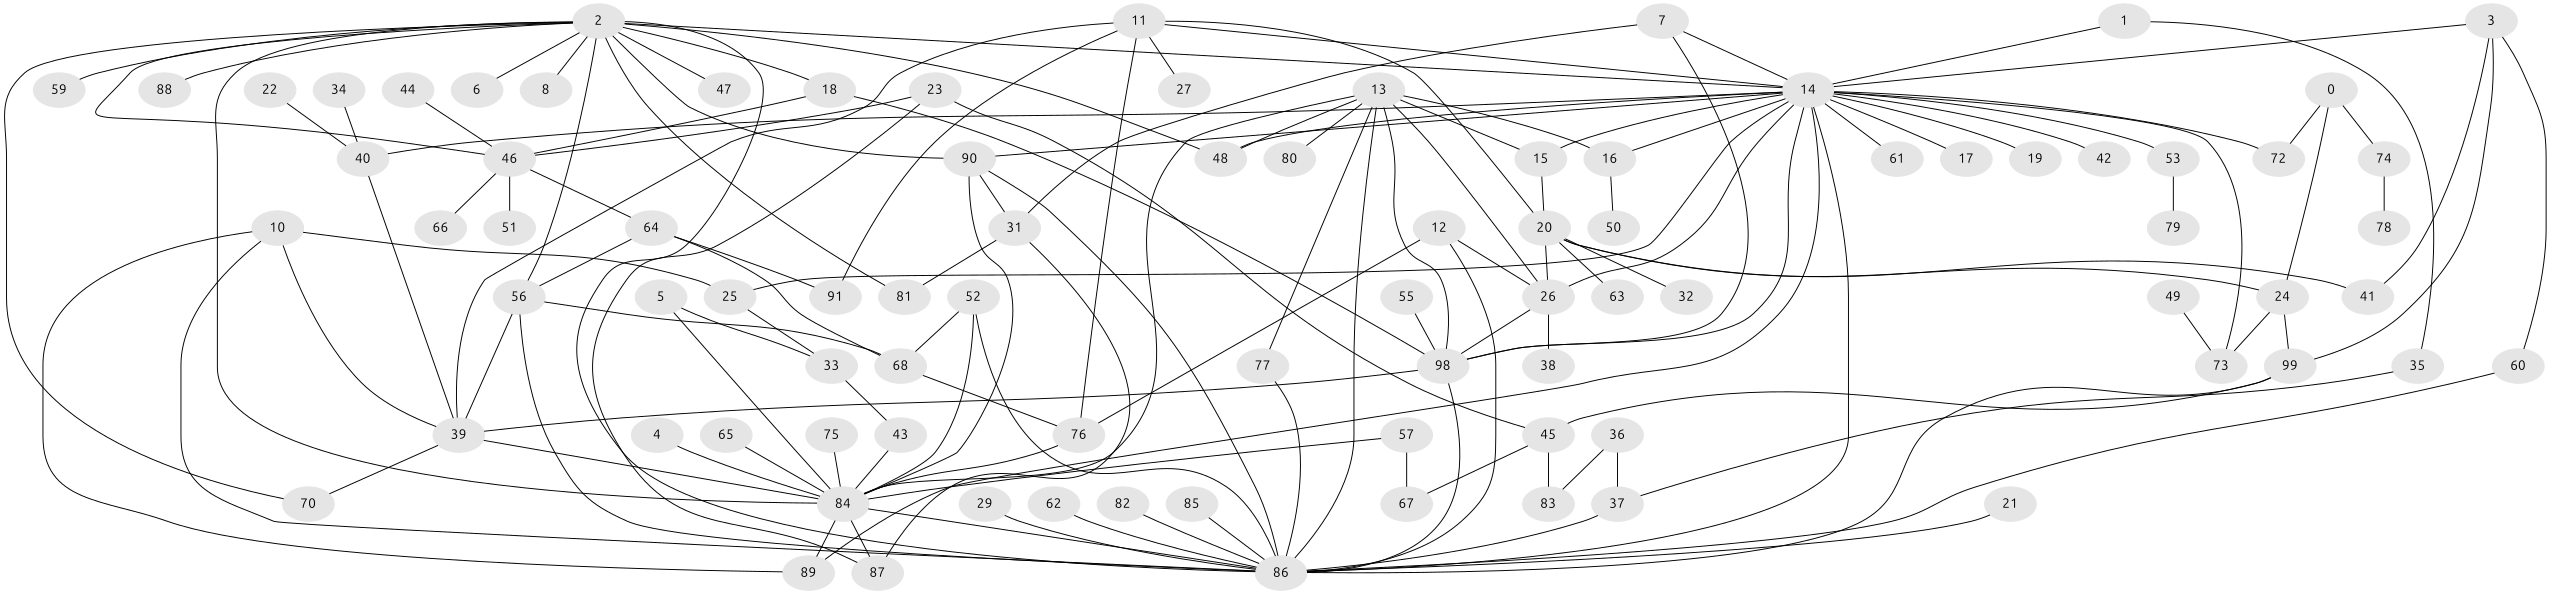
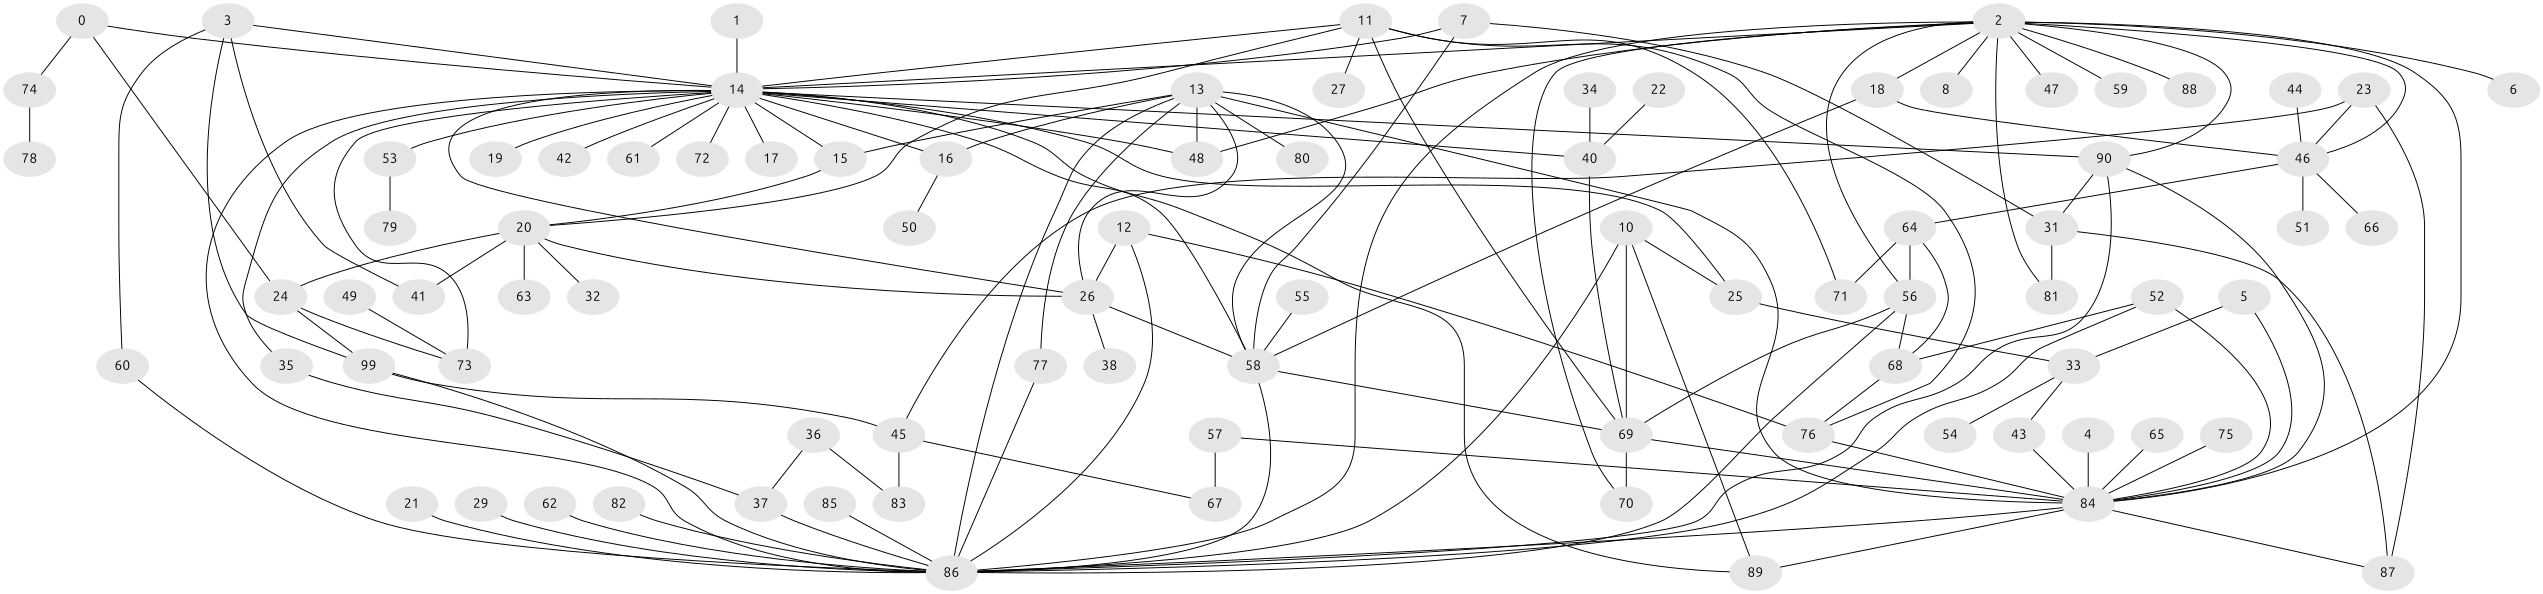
(2393, 98) -> (396, 120)
(2305, 125) -> (409, 61)
(835, 297) -> (1841, 297)
(1443, 366) -> (1254, 366)
(459, 435) -> (1626, 435)
none -> (1950, 435)
